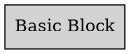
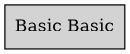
(65, 27) -> (65, 27)
